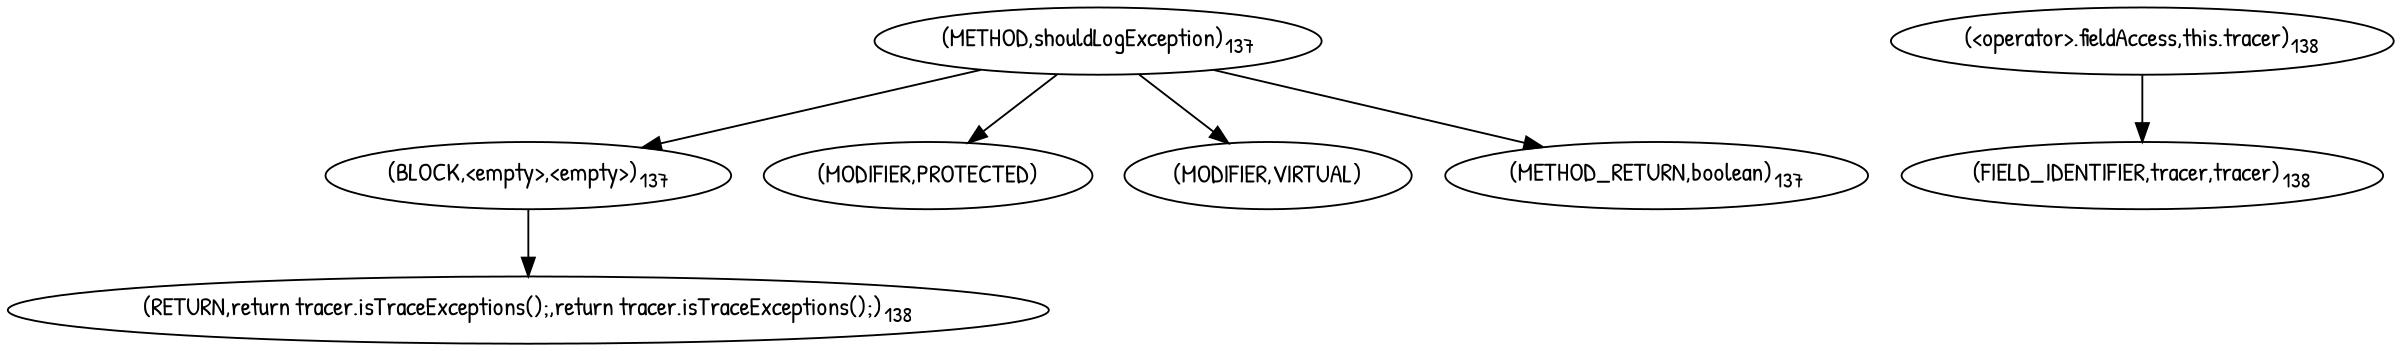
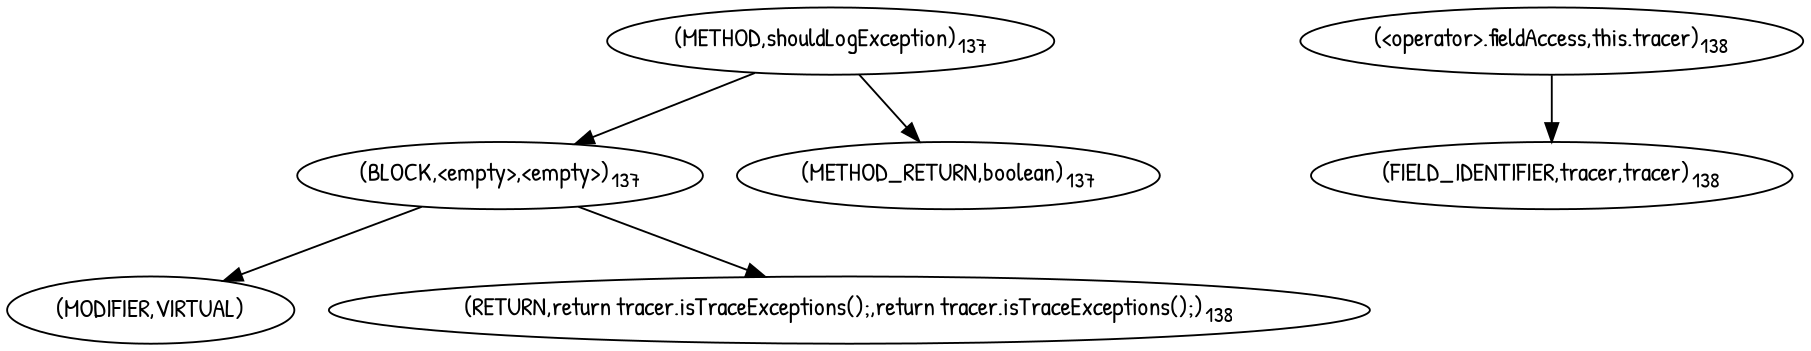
(1176, 103) -> (331, 241)
(928, 176) -> none
